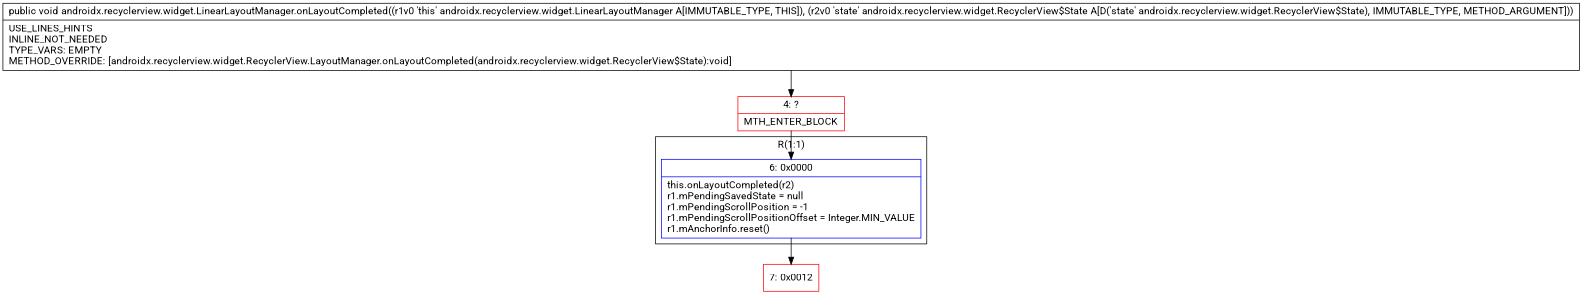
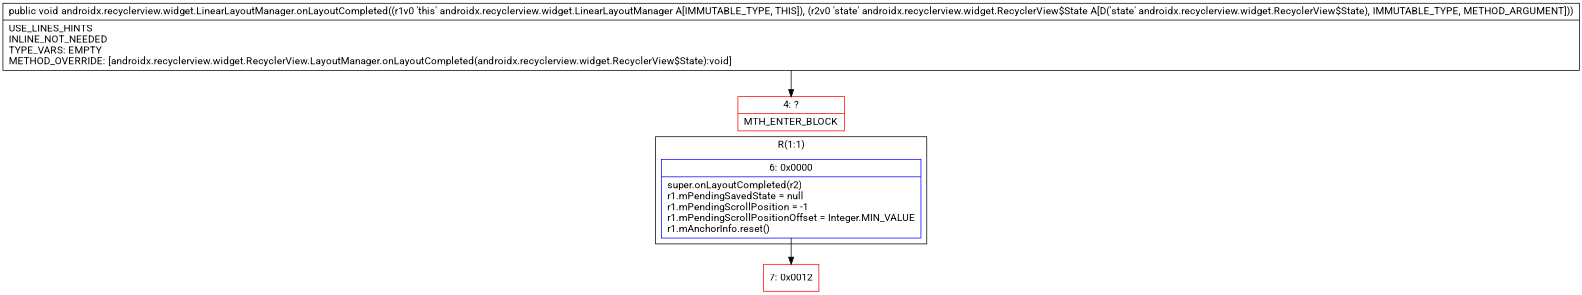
(791, 141) -> none
(731, 185) -> (735, 185)
